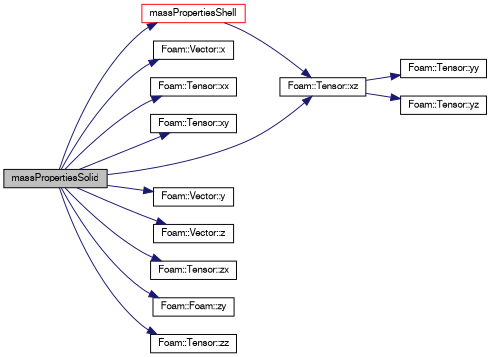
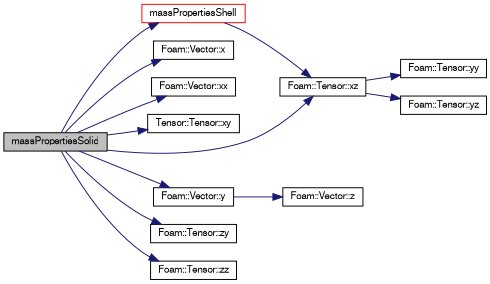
(194, 87) -> (194, 87)
(194, 124) -> (194, 124)
(117, 205) -> (253, 197)
(194, 270) -> none
(194, 307) -> (194, 234)
